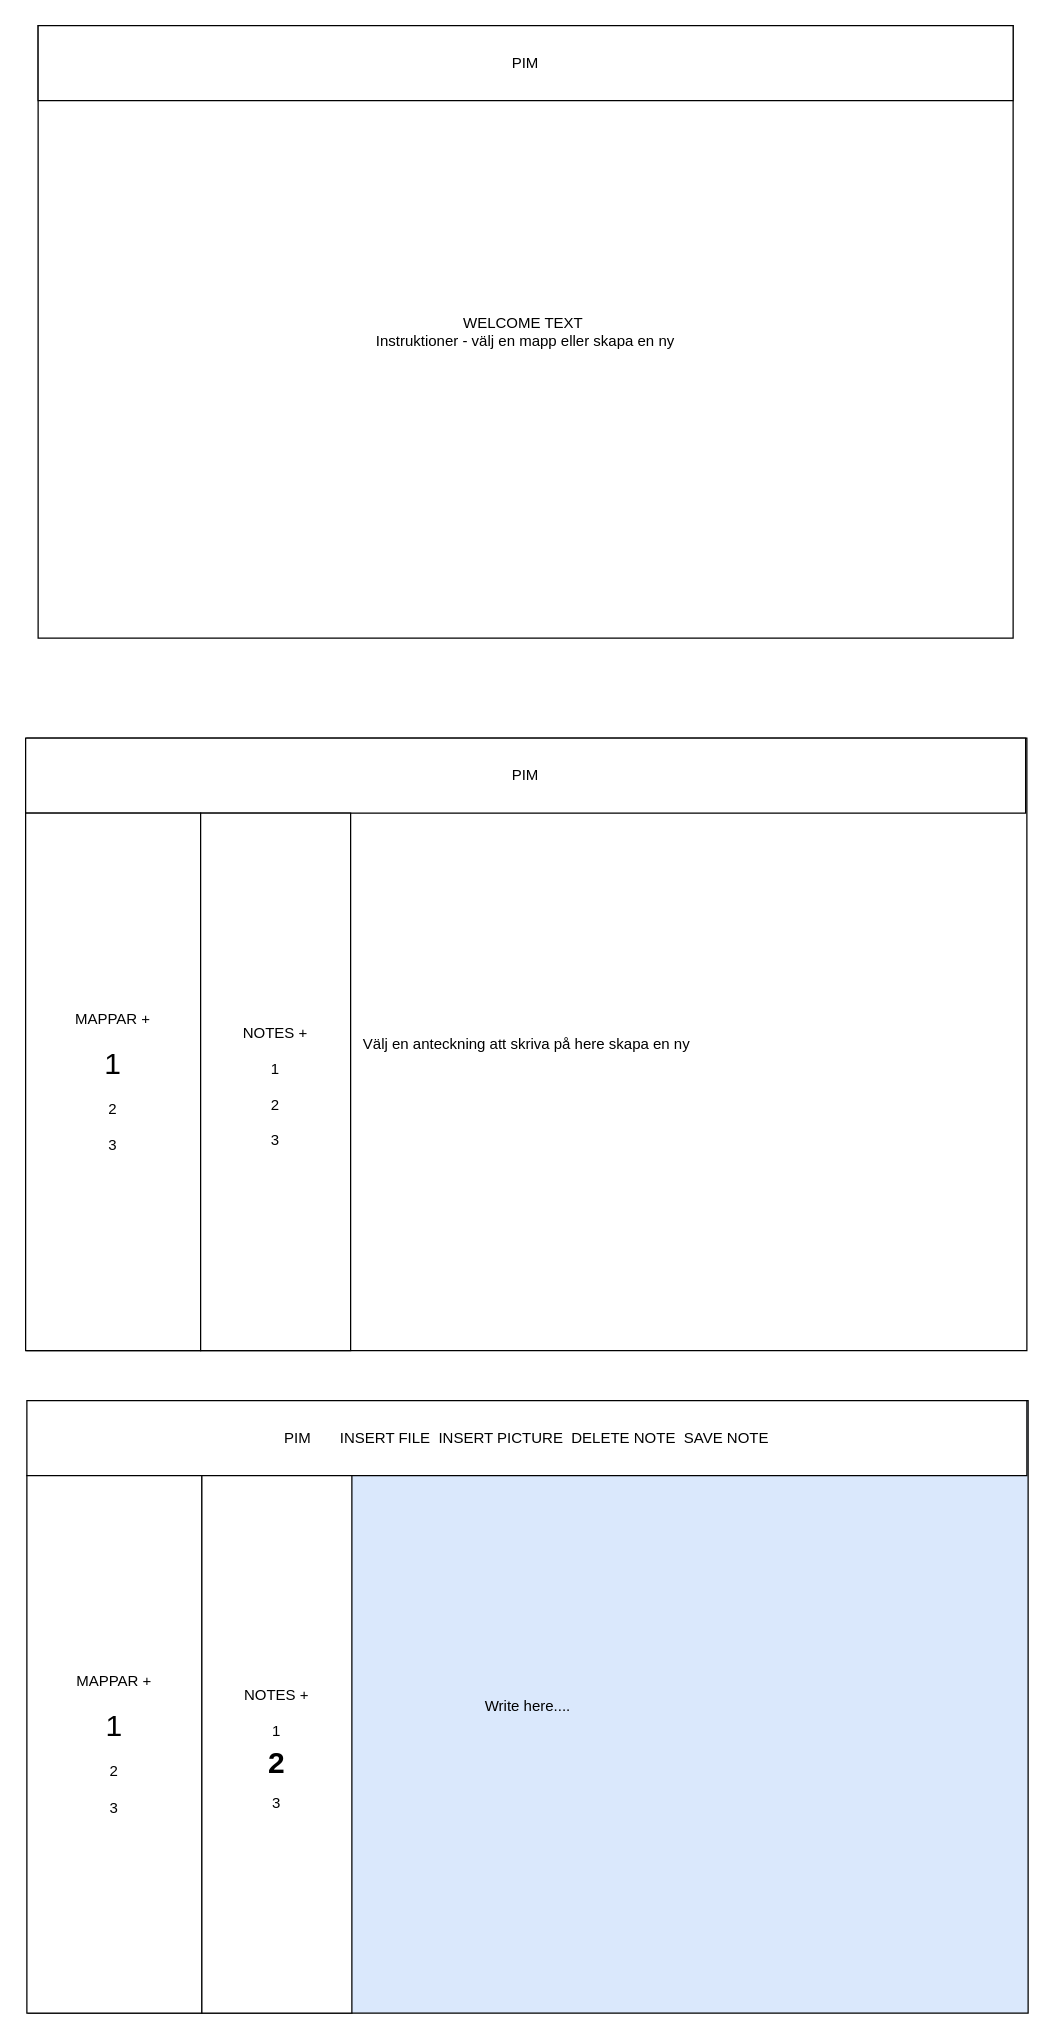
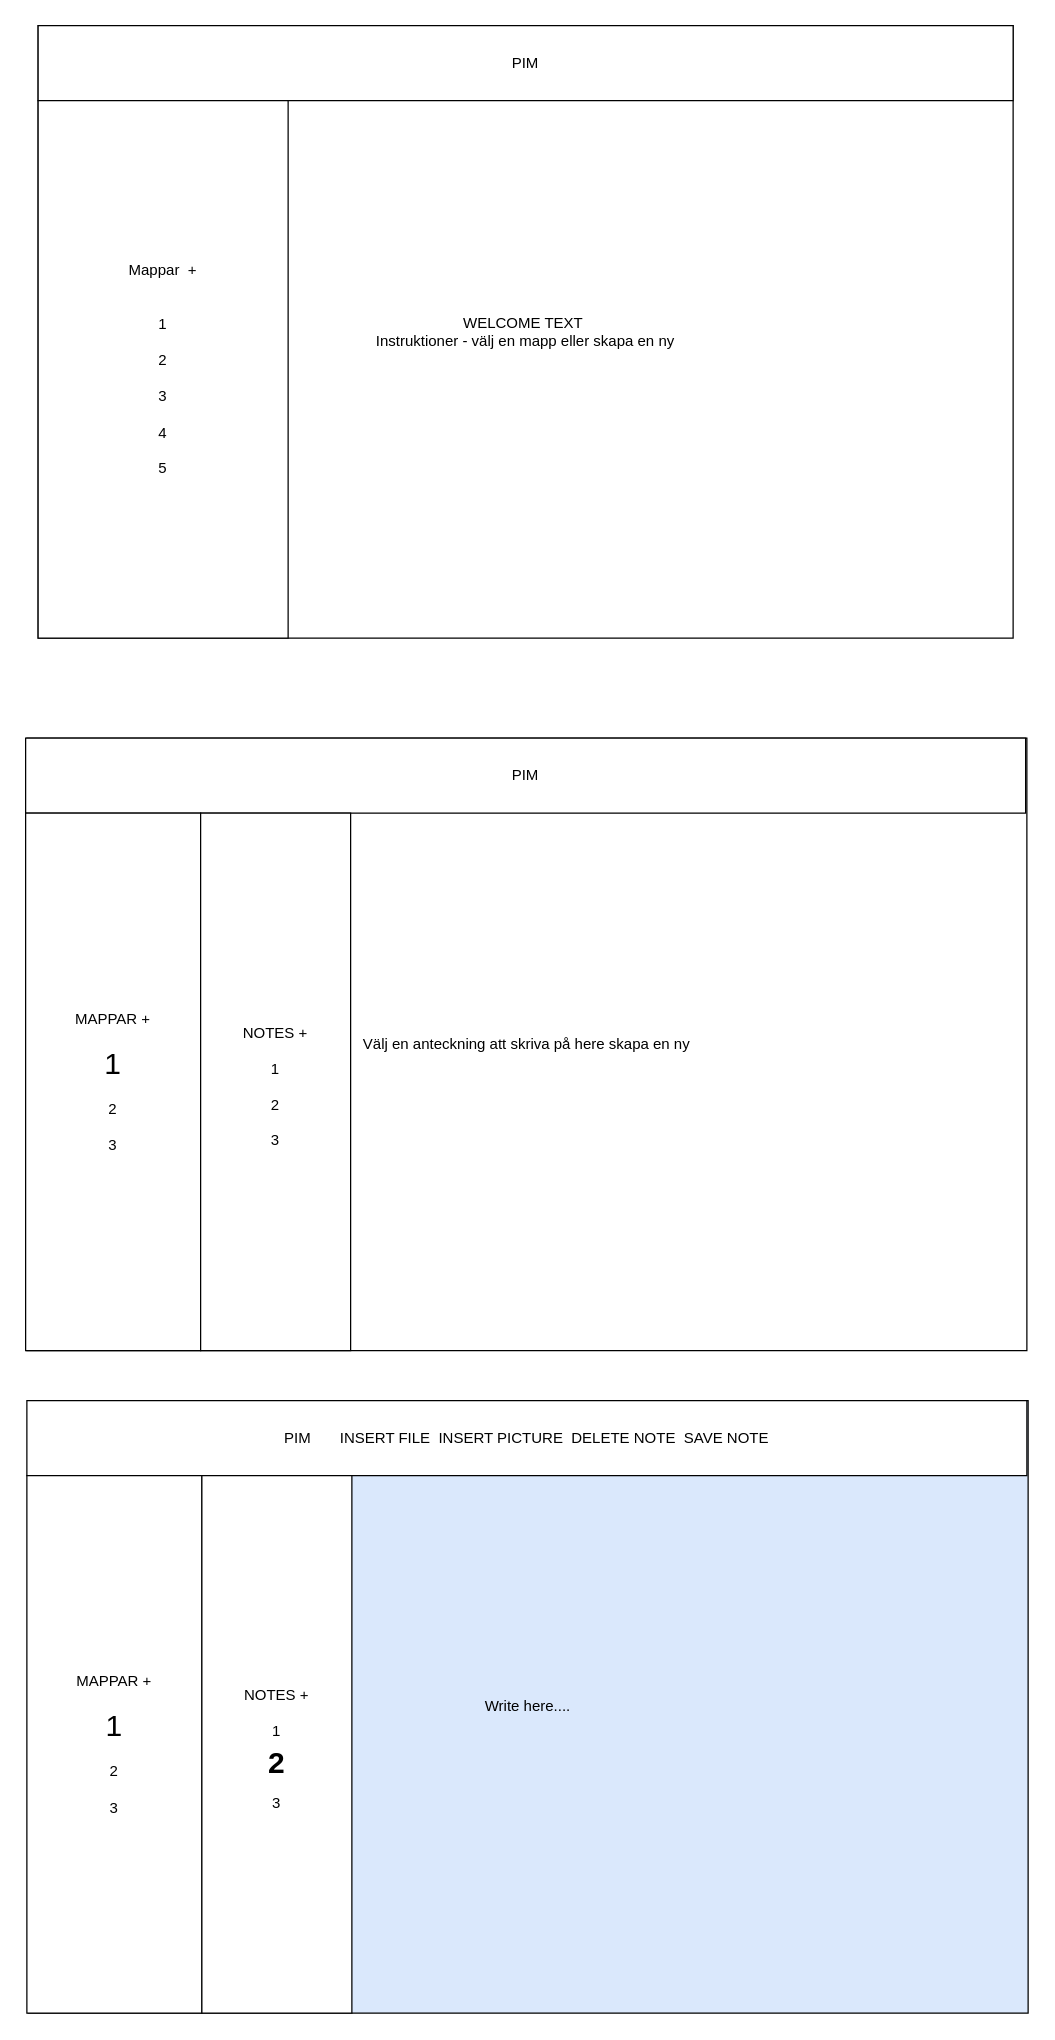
none -> (163, 369)
